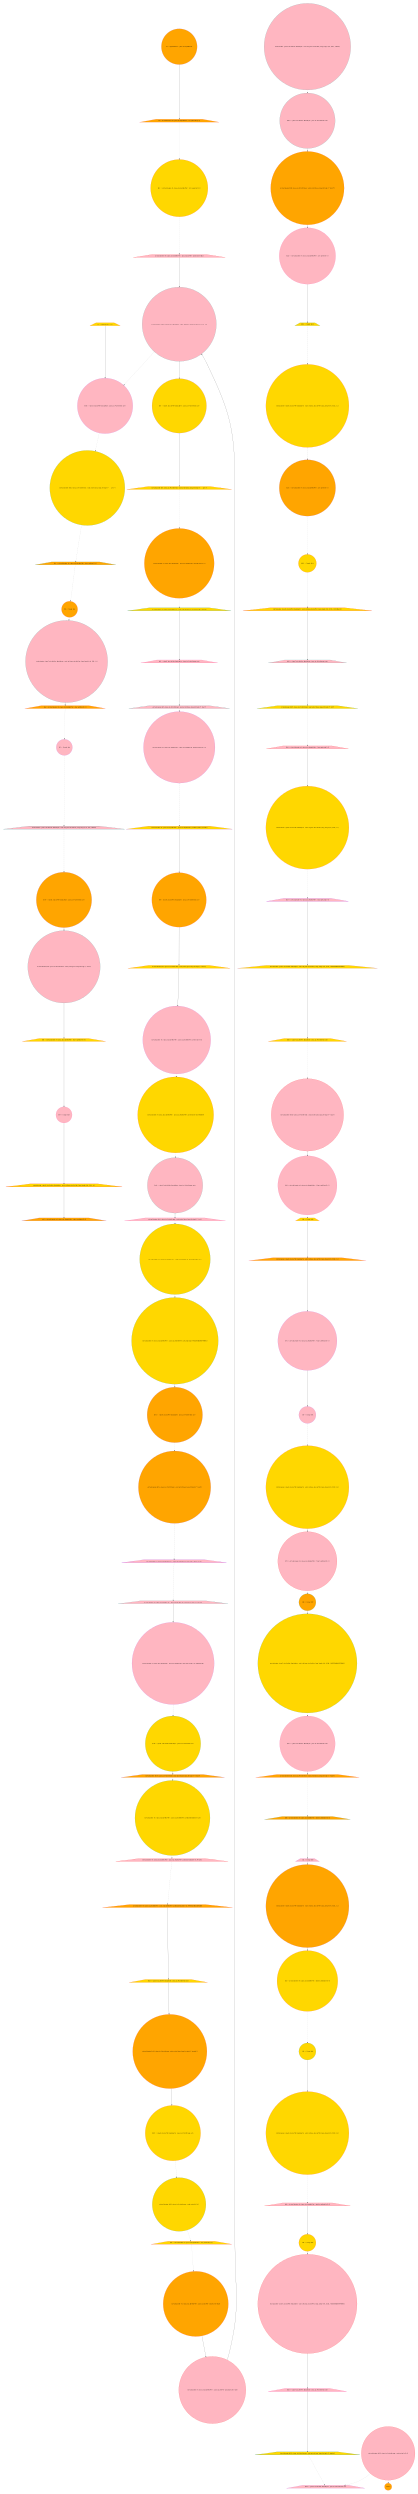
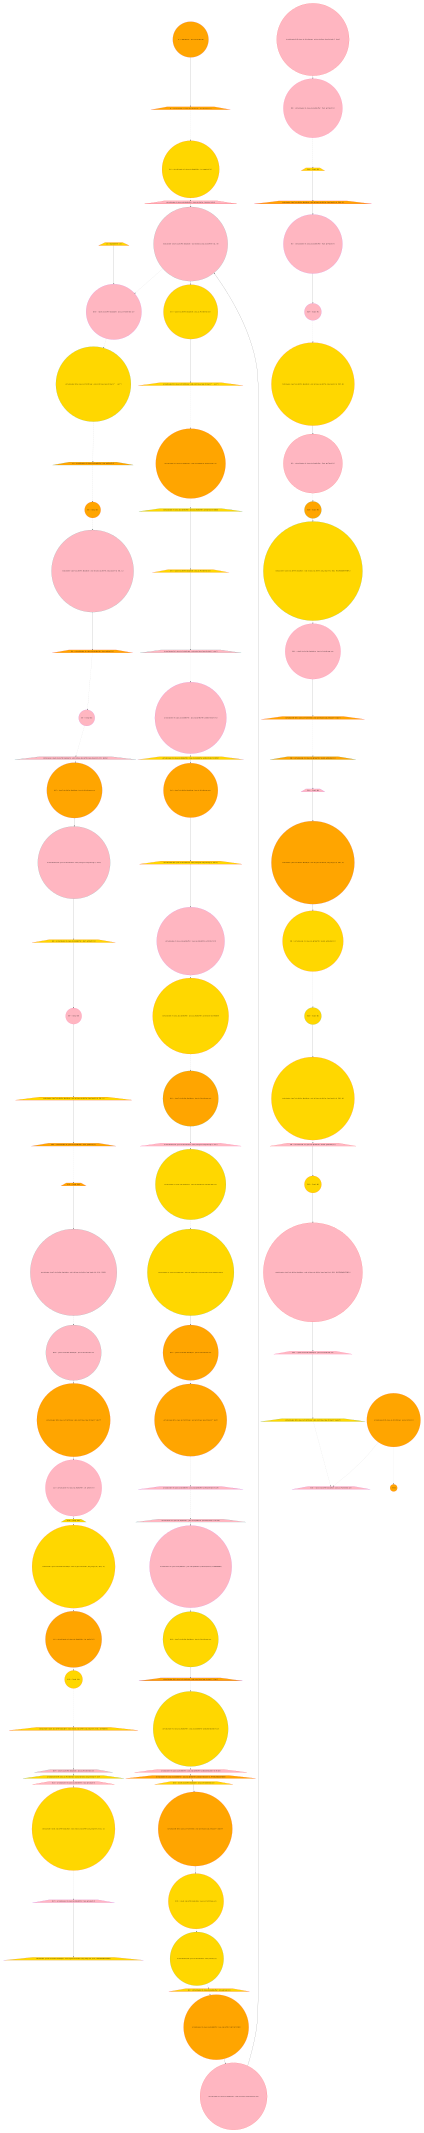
(179, 662) -> (191, 571)
(307, 1040) -> none
none -> (74, 1184)
(175, 1185) -> (191, 1098)
(388, 2453) -> (394, 1420)
